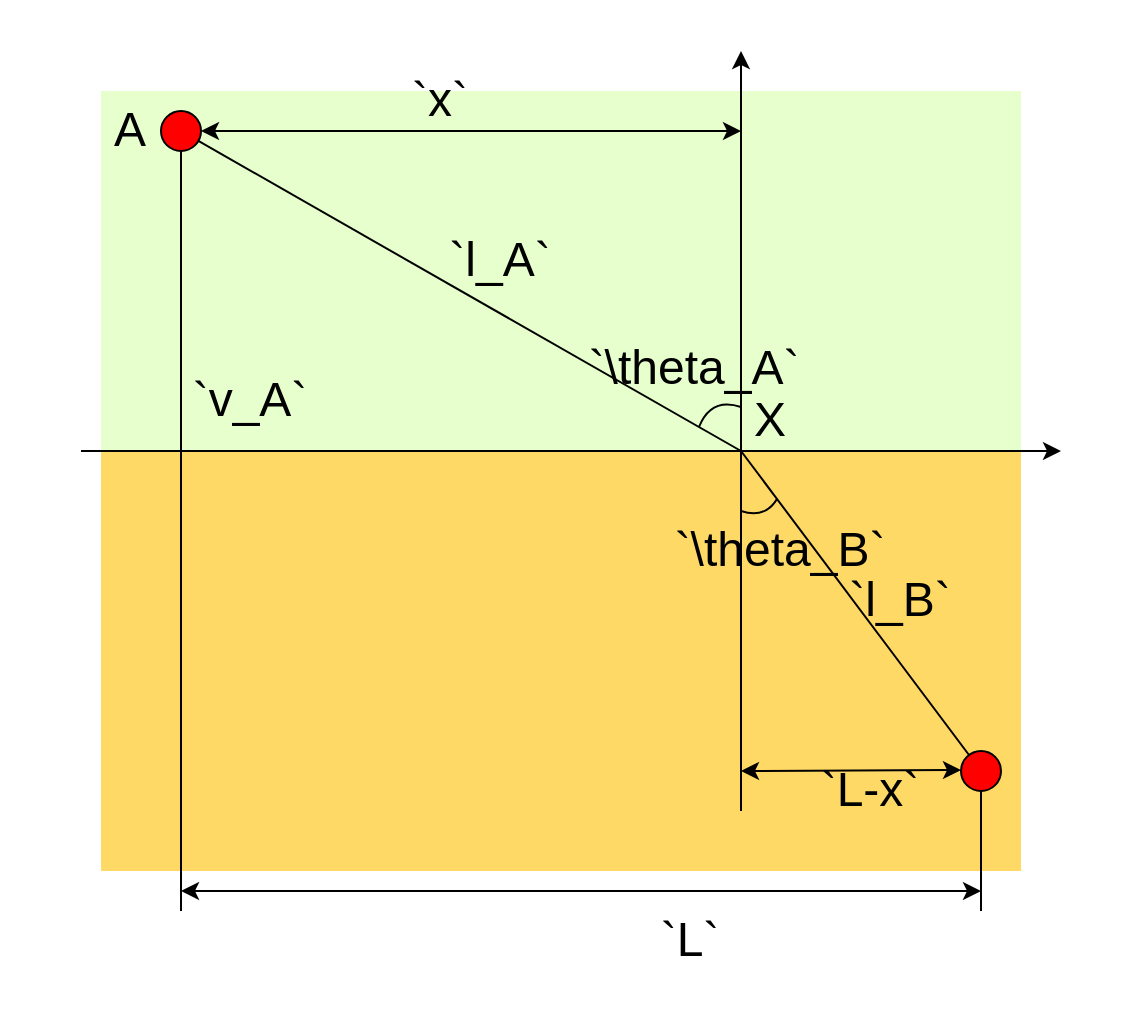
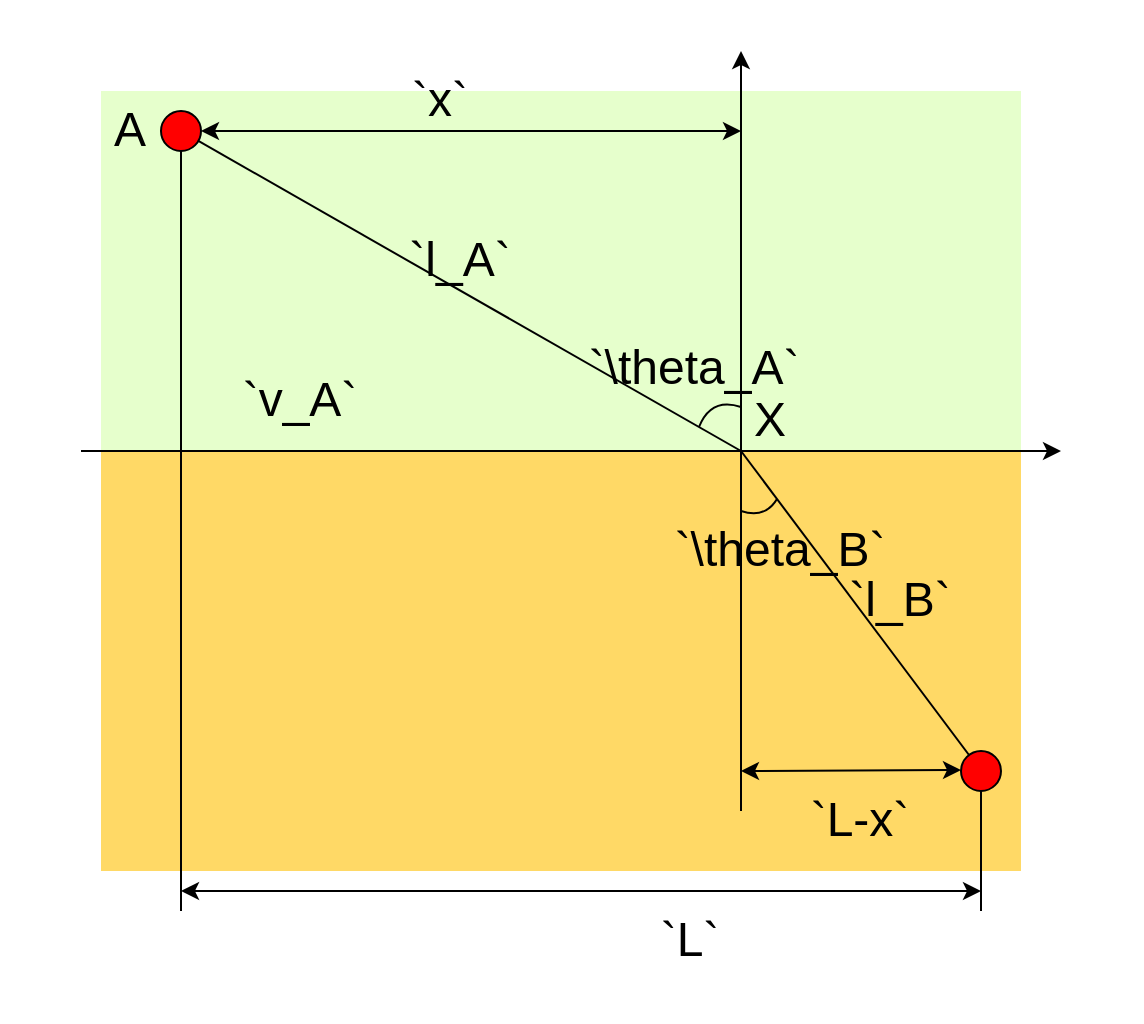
(501, 261) -> (461, 261)
(251, 401) -> (301, 401)
(871, 791) -> (861, 821)
